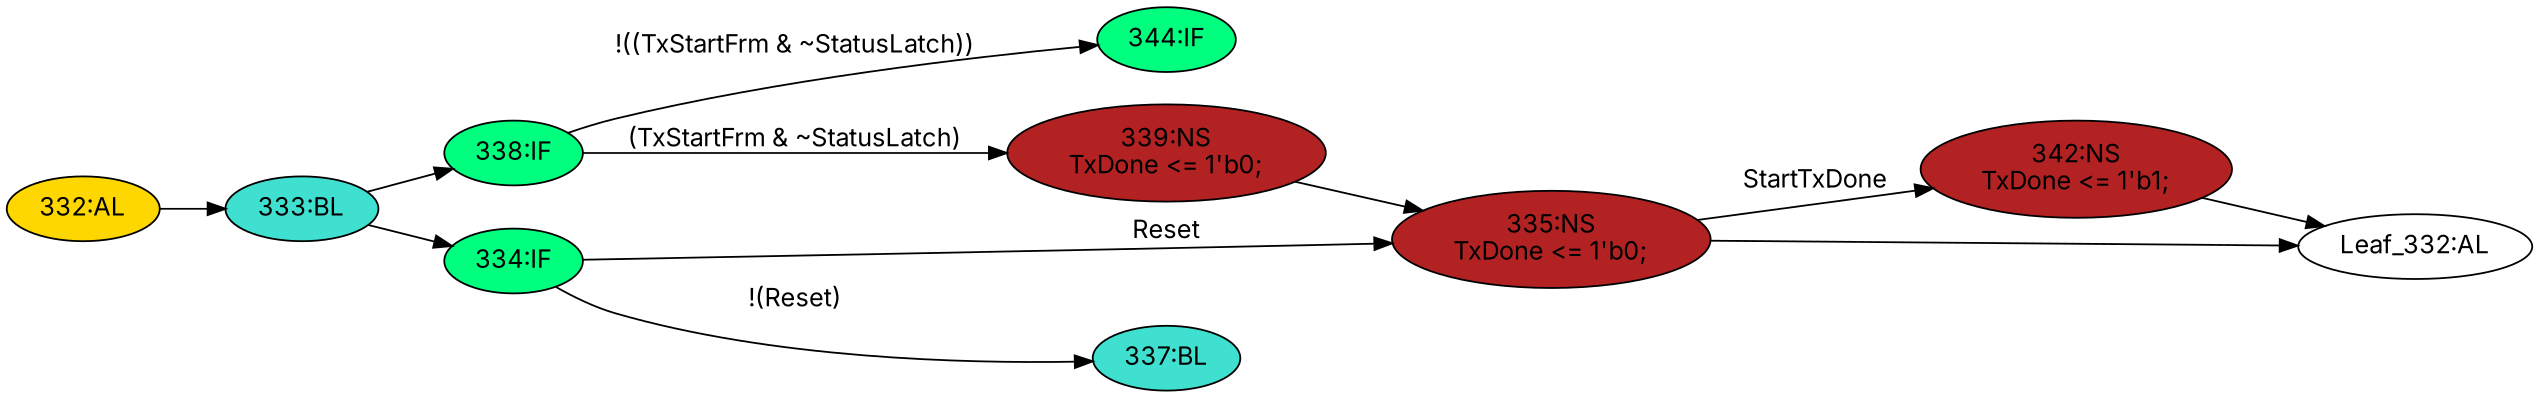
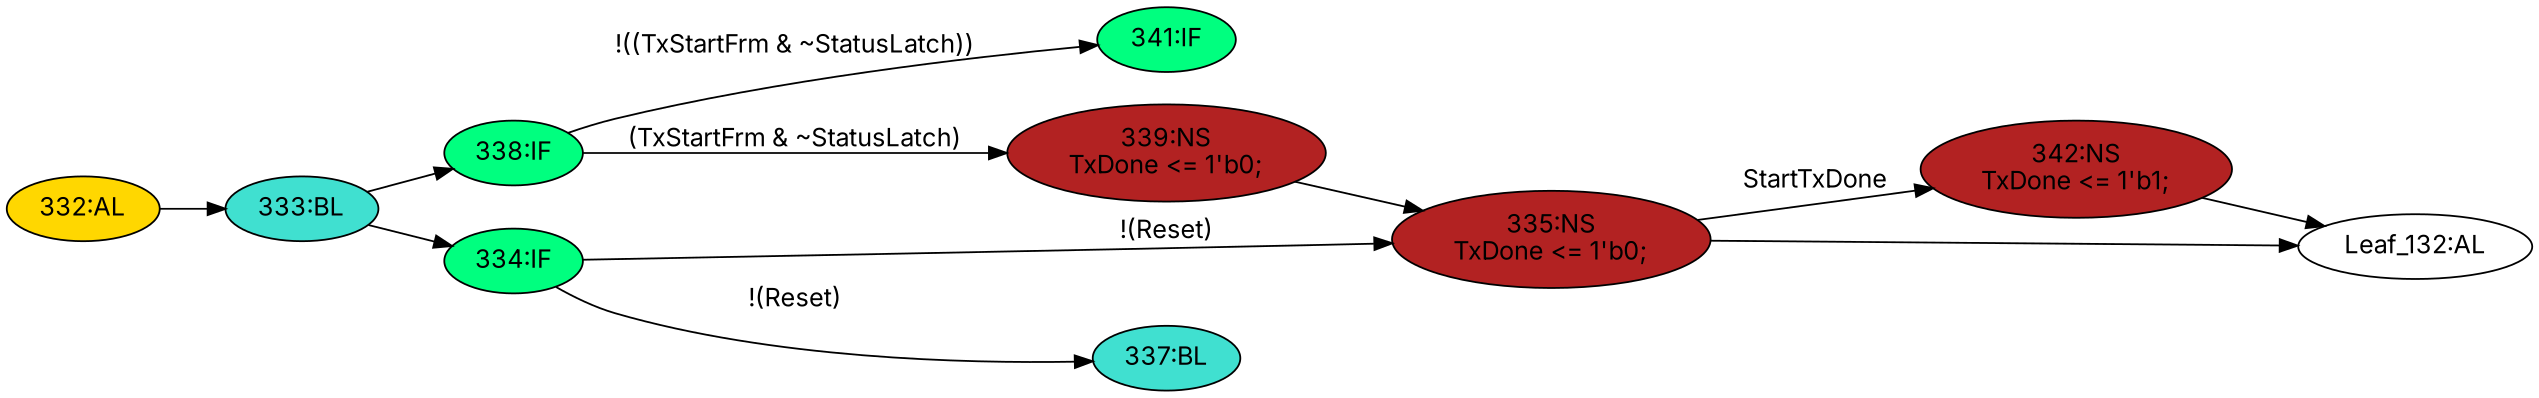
(1167, 40) -> (1167, 40)
(1167, 231) -> (1167, 231)
(2415, 247) -> (2415, 247)
